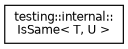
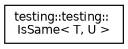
(64, 24) -> (64, 24)
